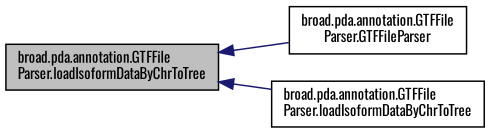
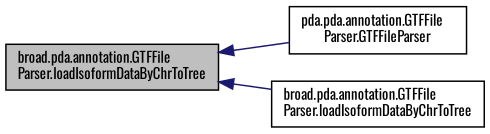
(378, 30) -> (378, 30)
